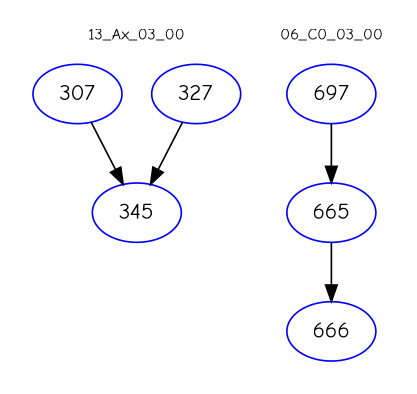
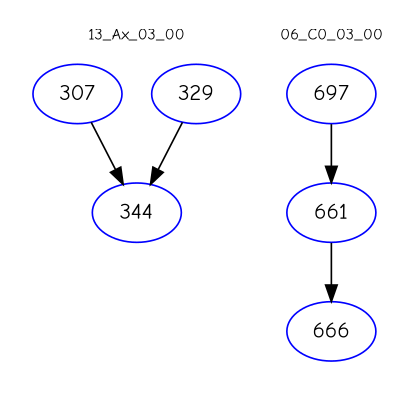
(196, 94) -> (196, 94)
(137, 213) -> (137, 213)
(331, 213) -> (331, 213)
